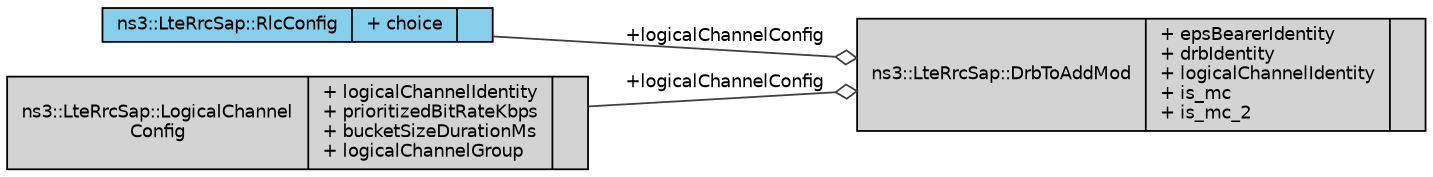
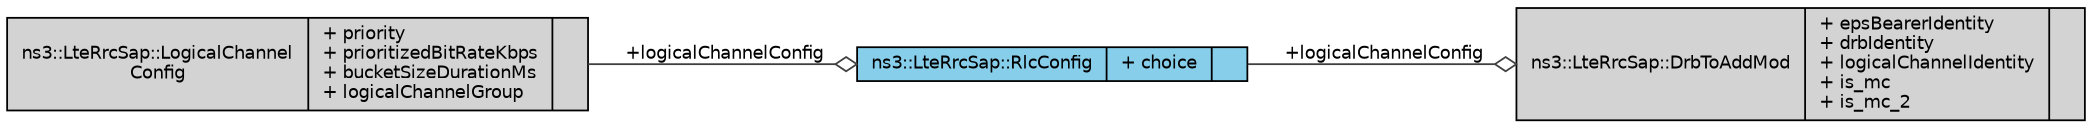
(430, 93) -> (364, 34)
(712, 99) -> (712, 64)
